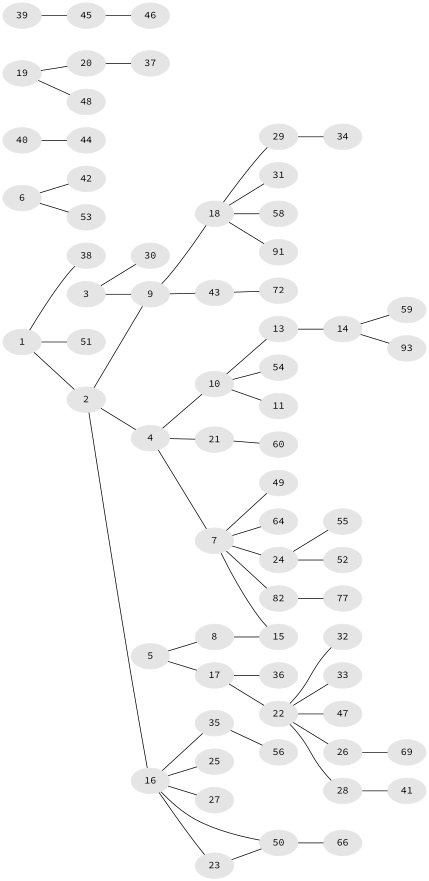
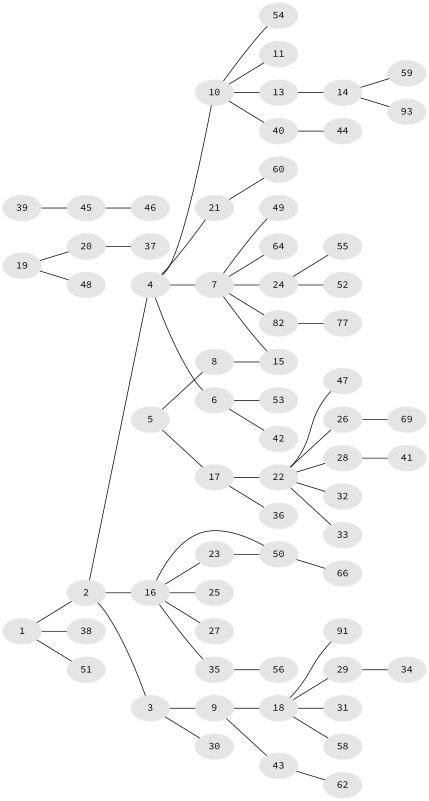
none -> (247, 112)
(279, 291) -> (343, 785)
none -> (175, 346)
(118, 347) -> (125, 647)
